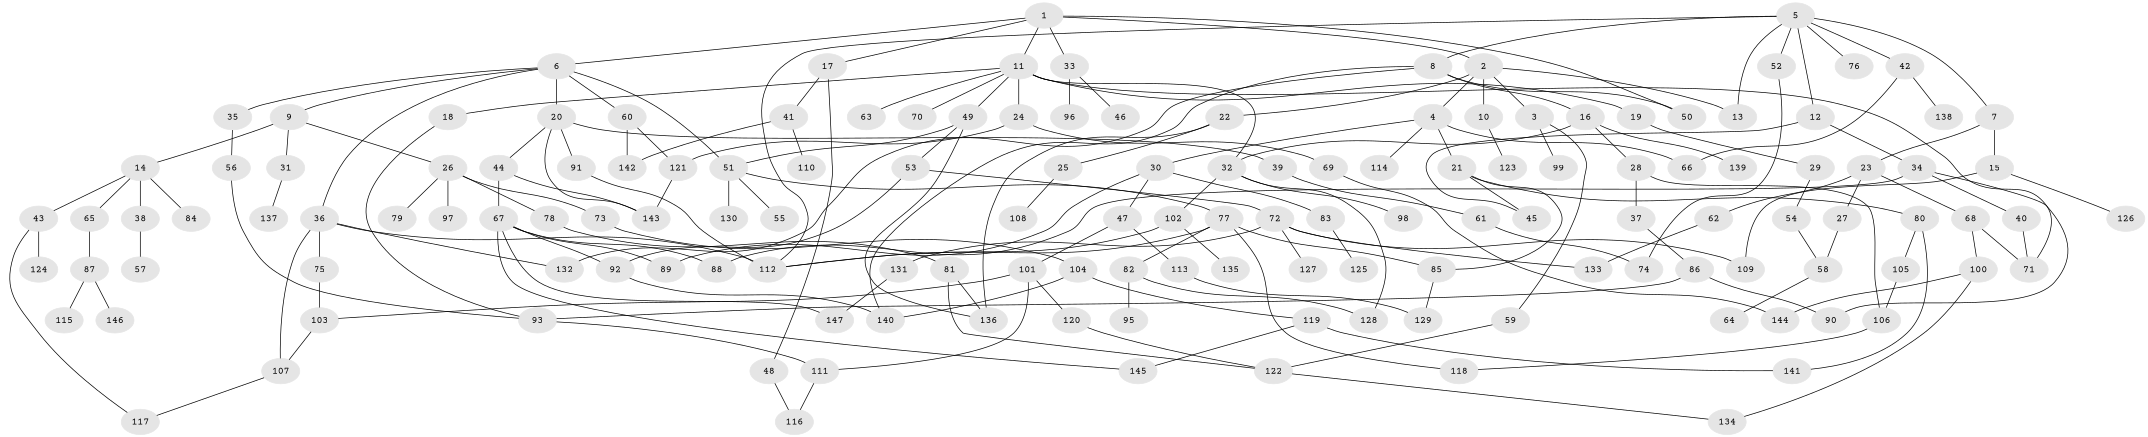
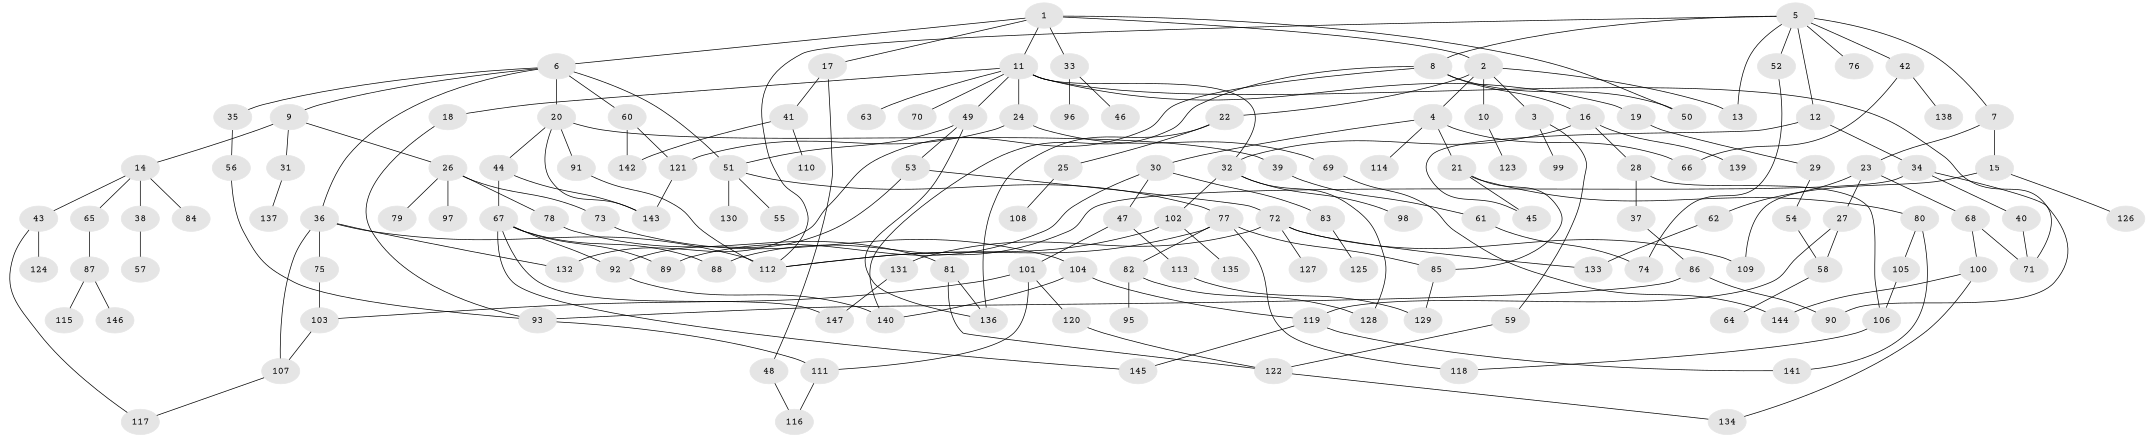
none -> (1590, 302)
